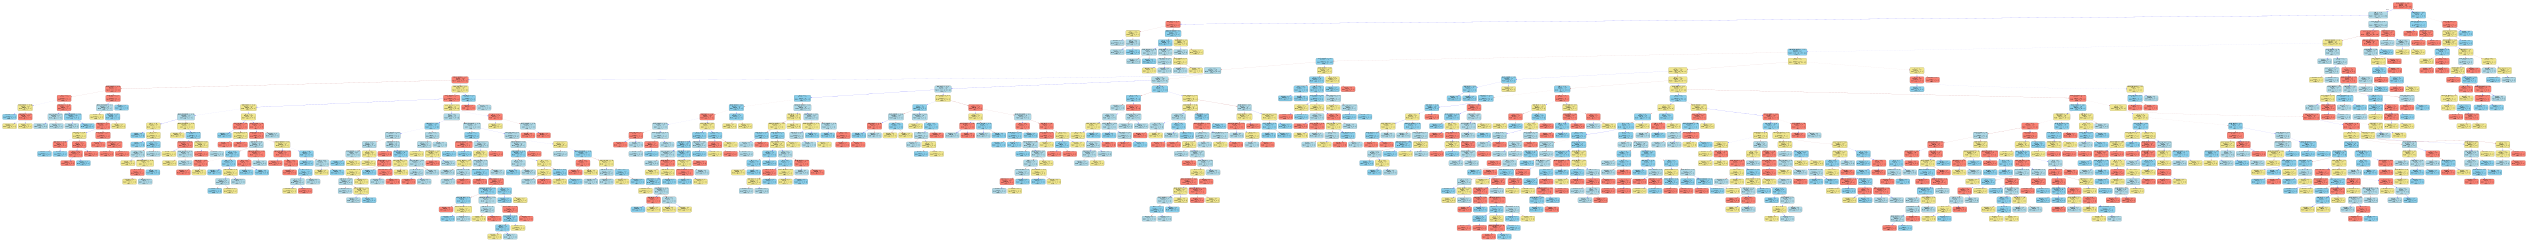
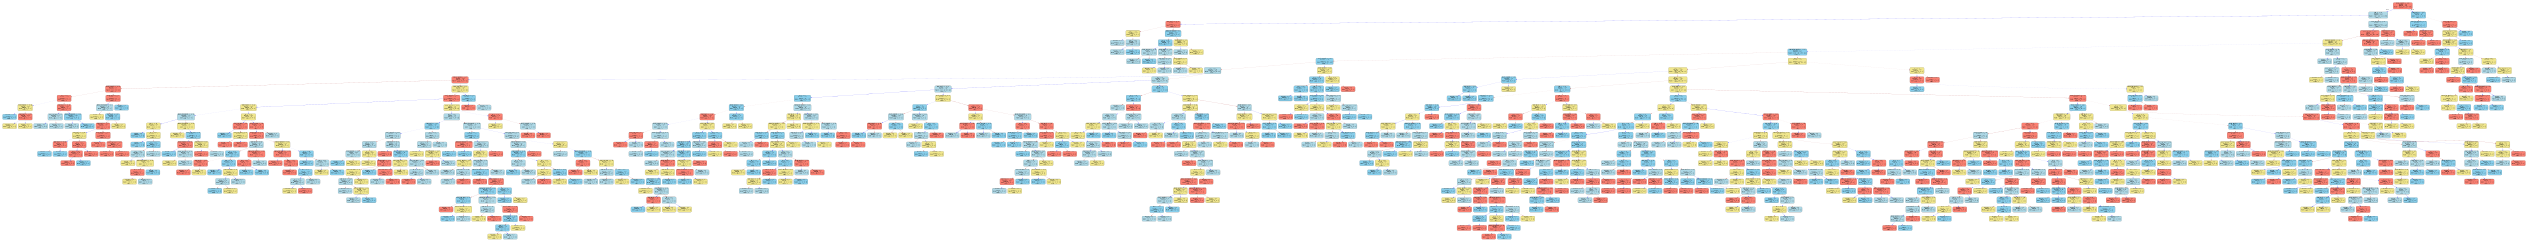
(169, 154) -> (169, 154)
